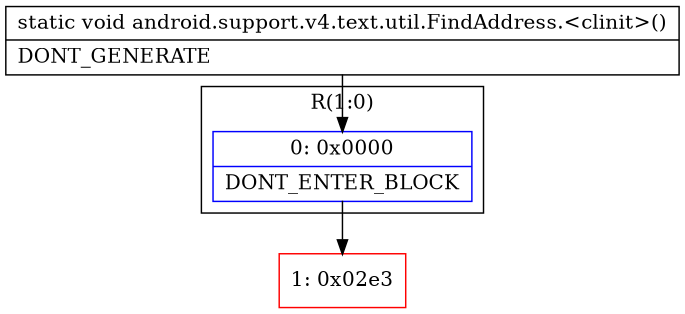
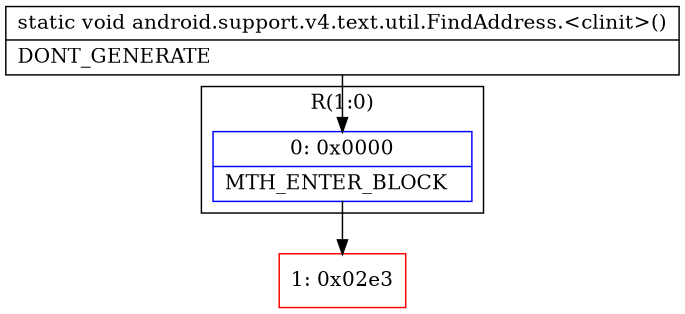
(342, 183) -> (337, 183)
